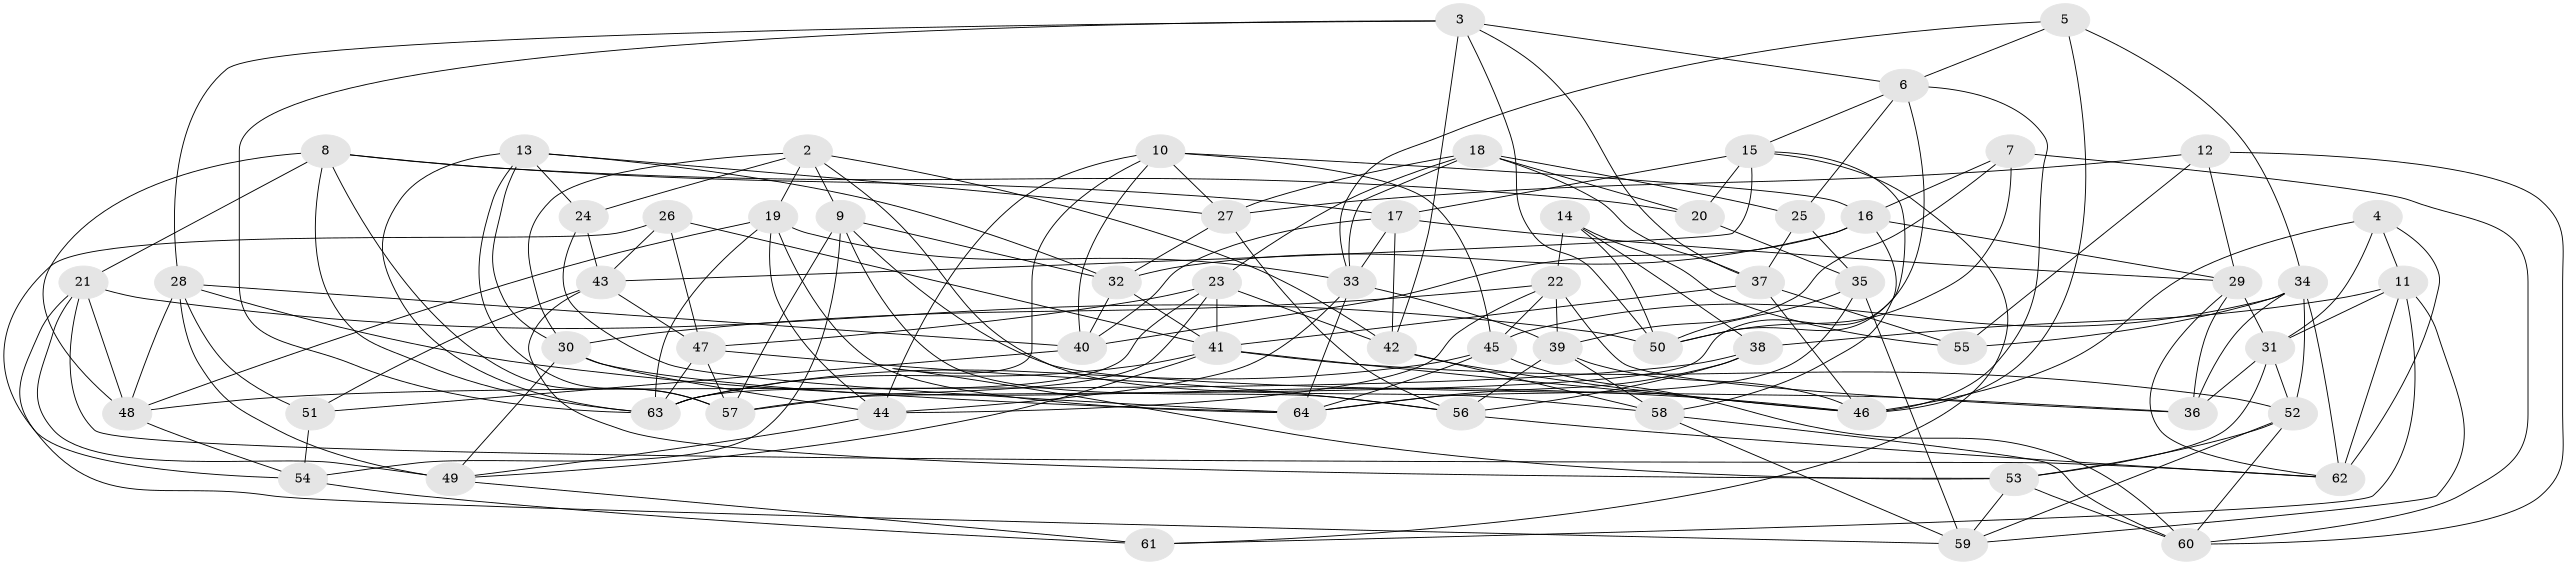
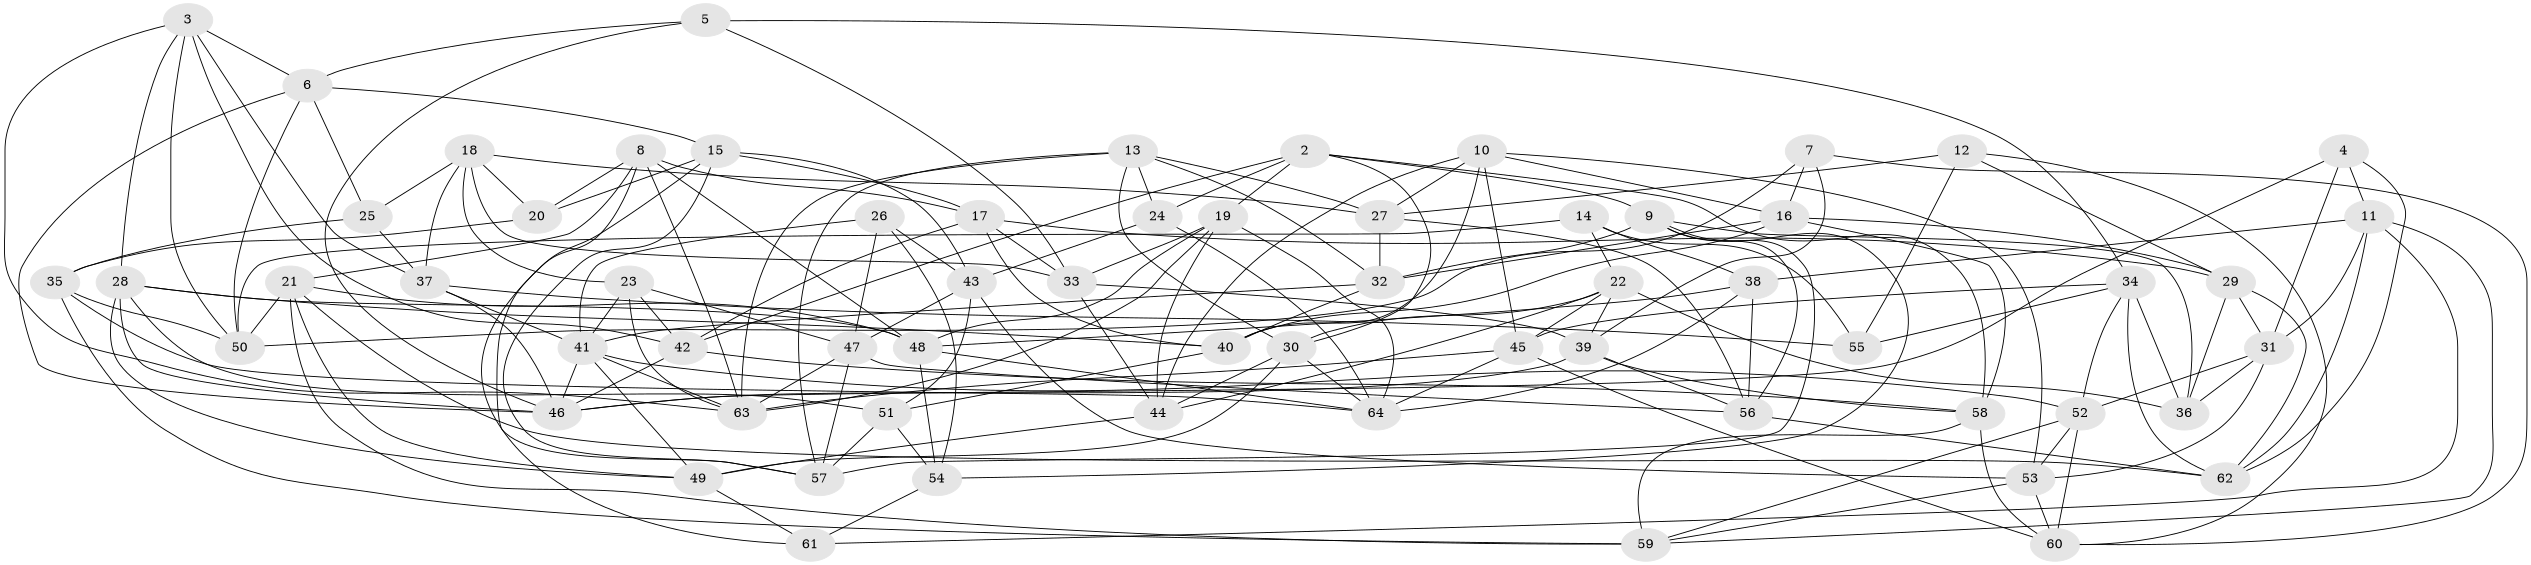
(1327, 348) -> (1075, 371)
(996, 389) -> (853, 446)
